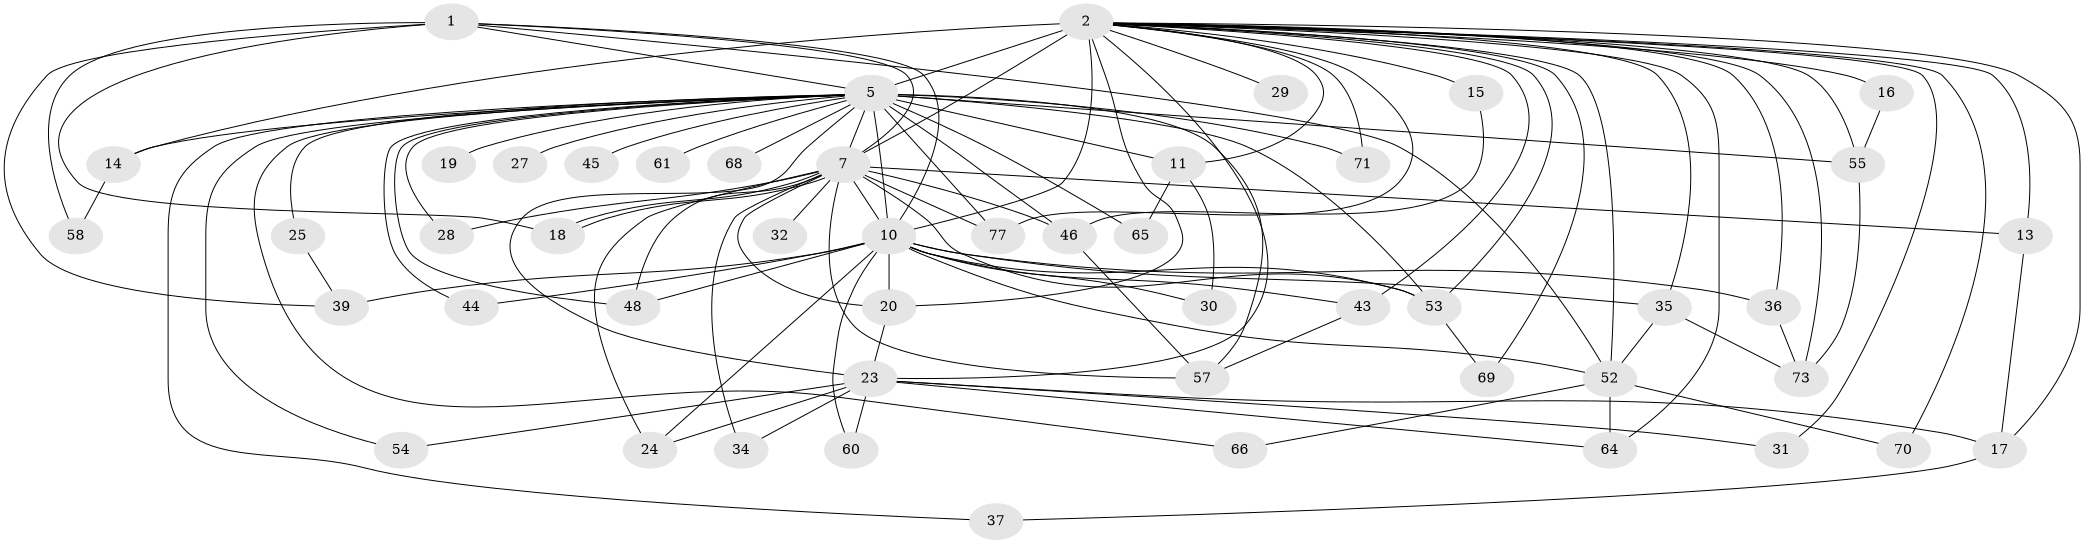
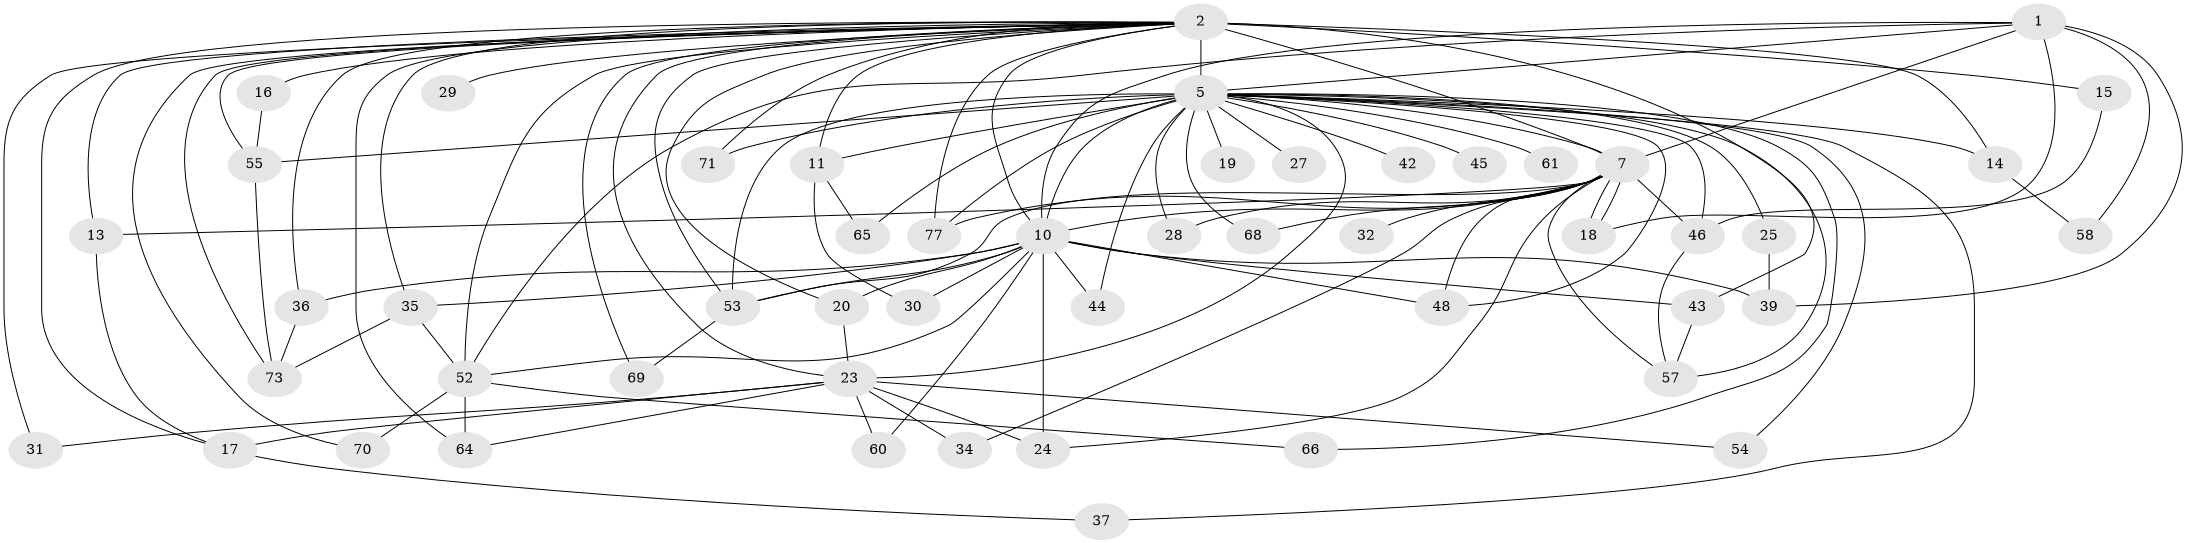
none -> (1408, 165)
(746, 256) -> (1441, 206)
